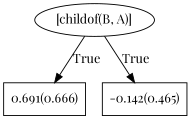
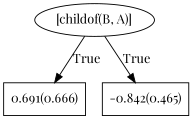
(145, 99) -> (146, 99)
